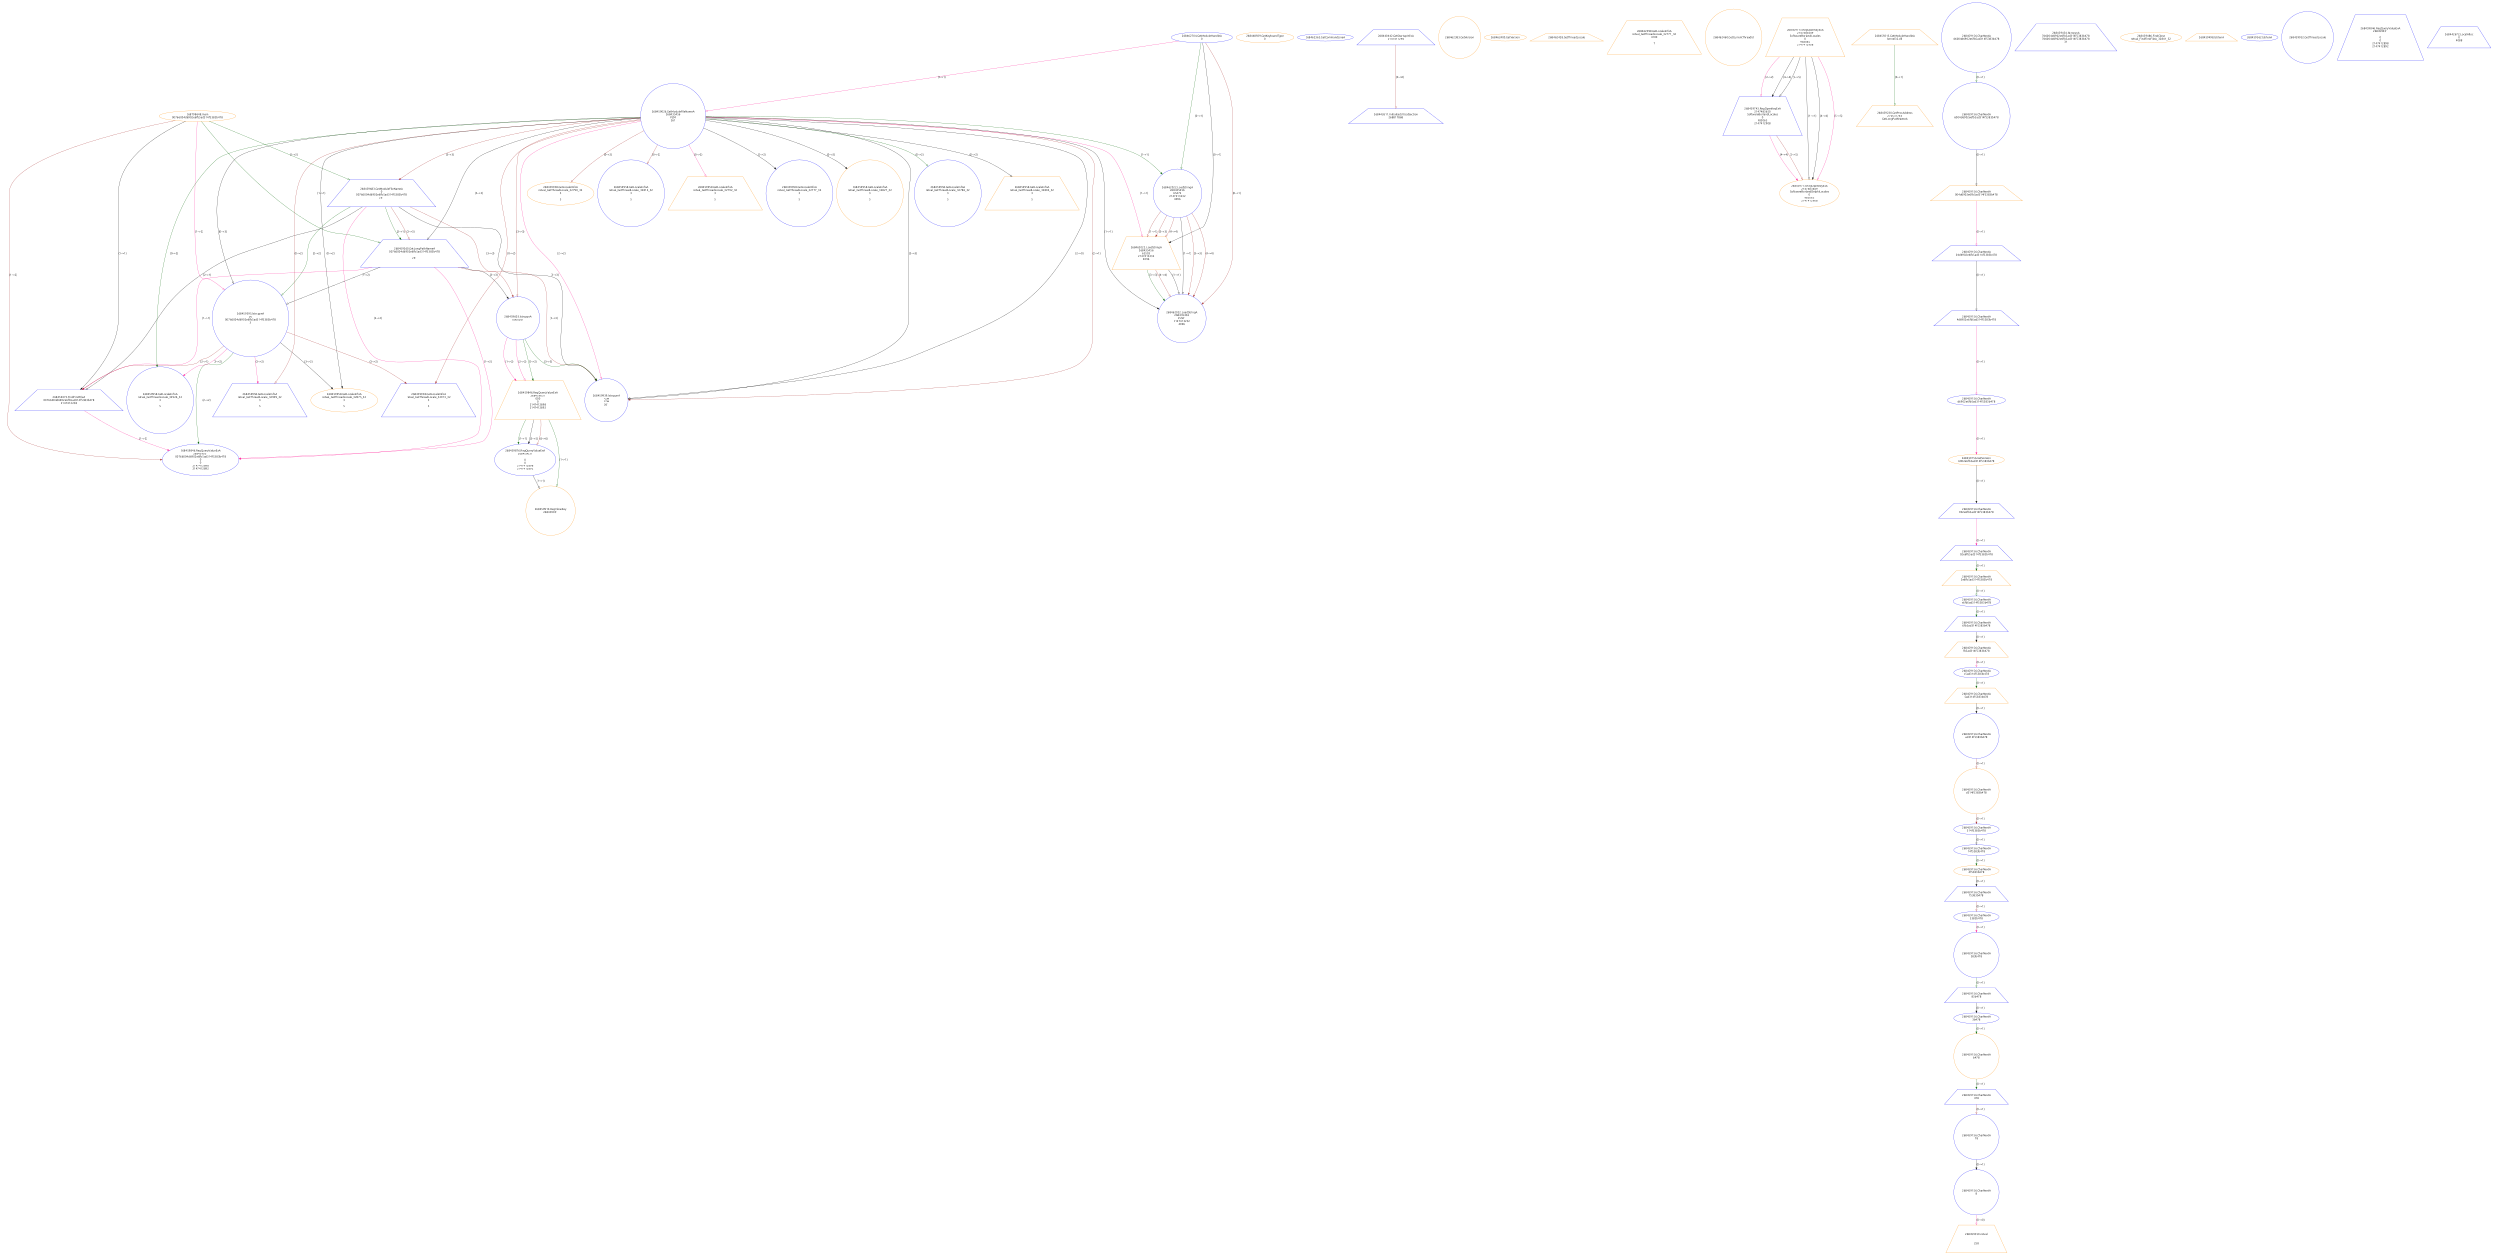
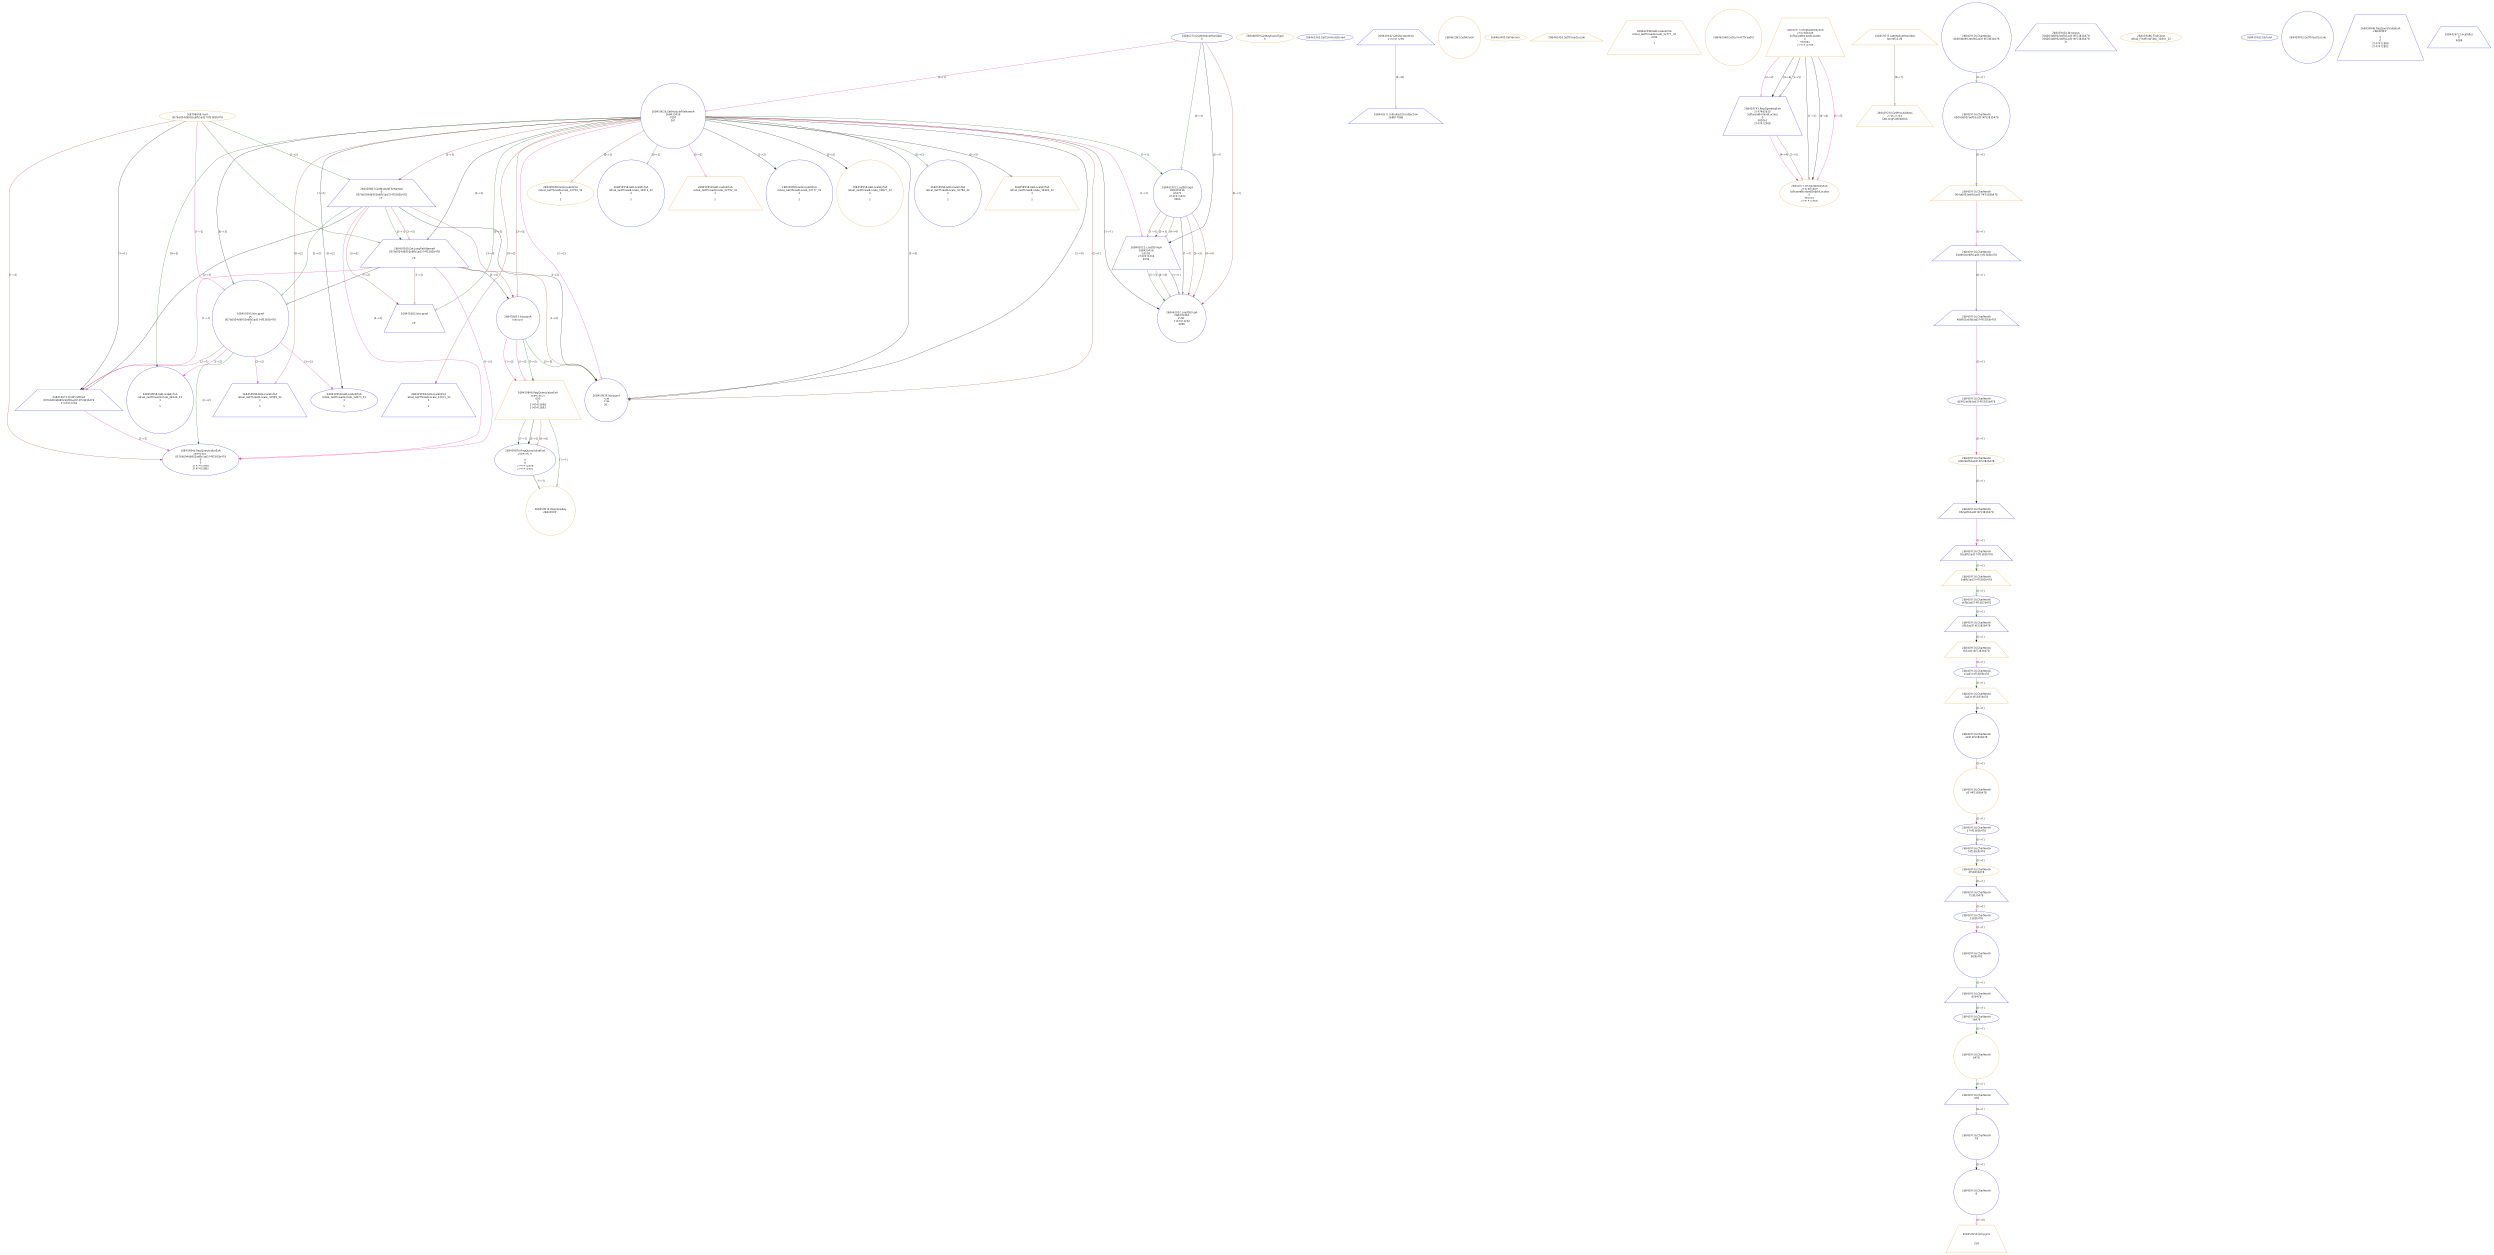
(2212, 37) -> none
(1146, 253) -> (1146, 253)
none -> (415, 318)
(347, 354) -> none
(306, 365) -> (306, 365)
(344, 400) -> (344, 400)
(1976, 460) -> (1976, 460)
(1976, 1239) -> (1976, 1239)
